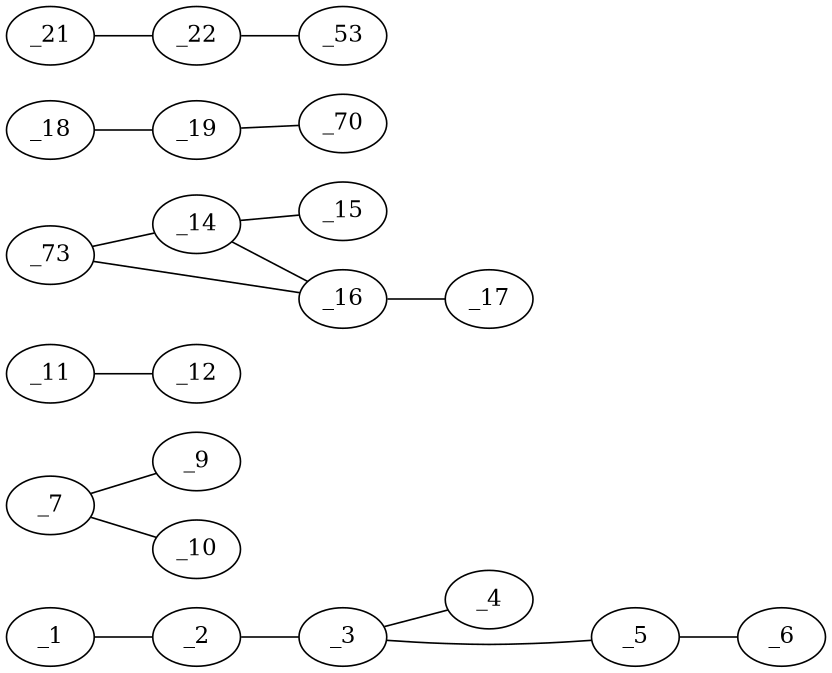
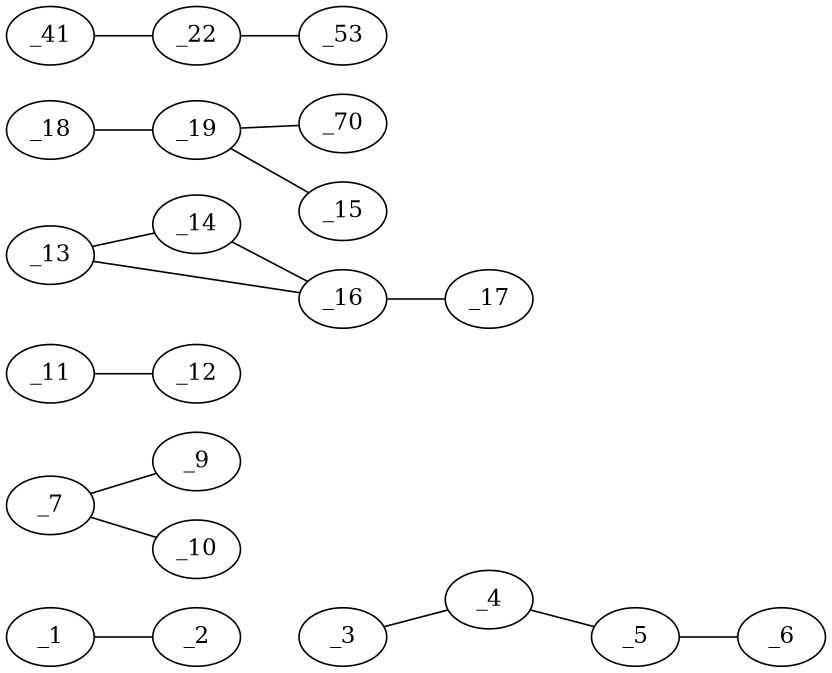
(50, 36) -> (50, 36)
(270, 218) -> (270, 171)
(50, 255) -> (50, 255)
(270, 637) -> none
(489, 644) -> (562, 618)
